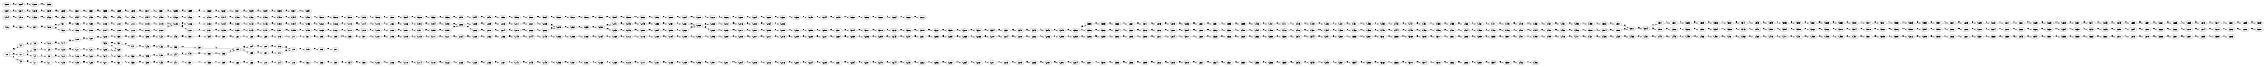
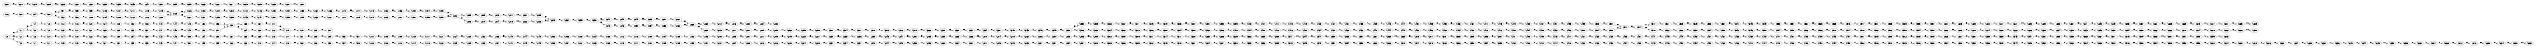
none -> (1541, 43)
none -> (2474, 43)
(111, 46) -> (125, 30)
